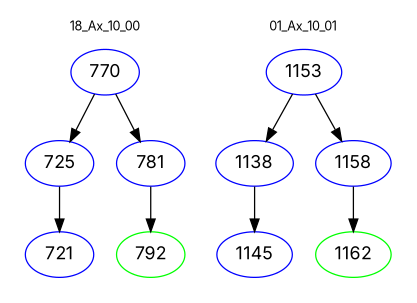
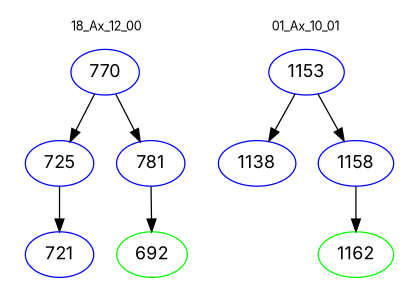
(105, 27) -> (106, 27)
(151, 255) -> (152, 255)
(255, 255) -> none
